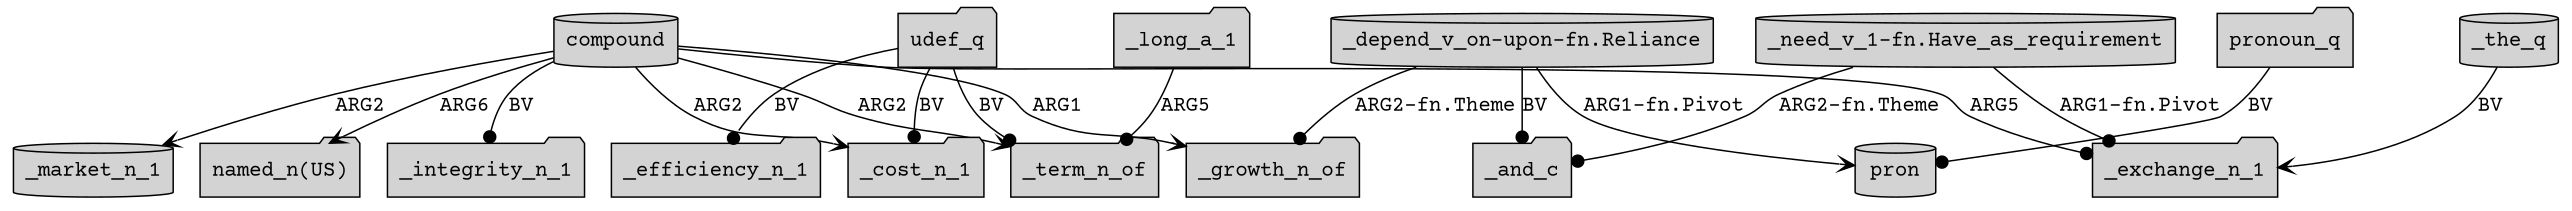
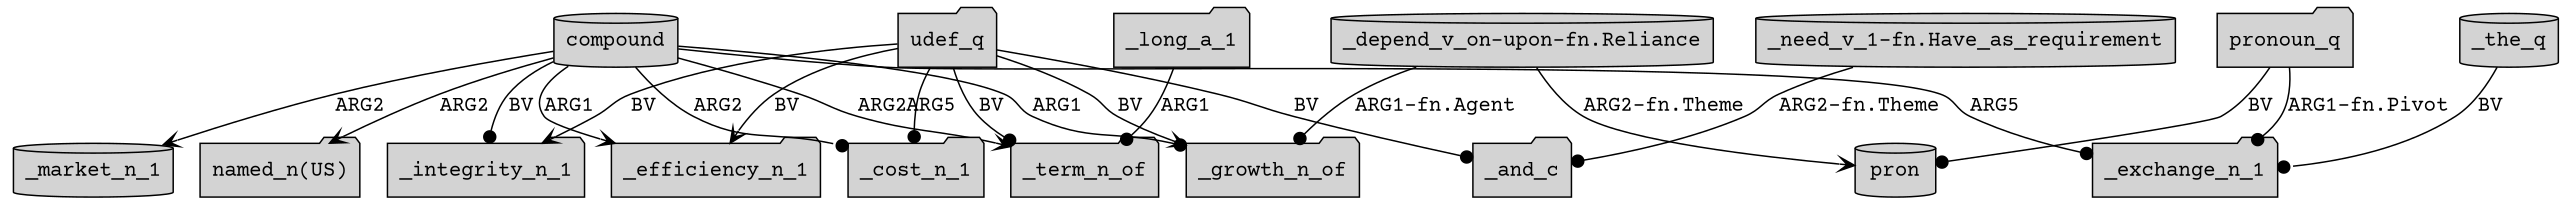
none -> (737, 64)
(810, 75) -> (810, 75)
(945, 78) -> (945, 78)
none -> (1087, 93)
(1522, 99) -> (1230, 97)
(465, 105) -> (465, 105)
(932, 105) -> (932, 105)
(1186, 105) -> (1186, 105)
(1436, 105) -> (1436, 105)
(1664, 105) -> (1664, 105)
(2045, 107) -> (2286, 106)
none -> (544, 116)
(724, 129) -> (724, 129)
(2408, 140) -> (2408, 140)
